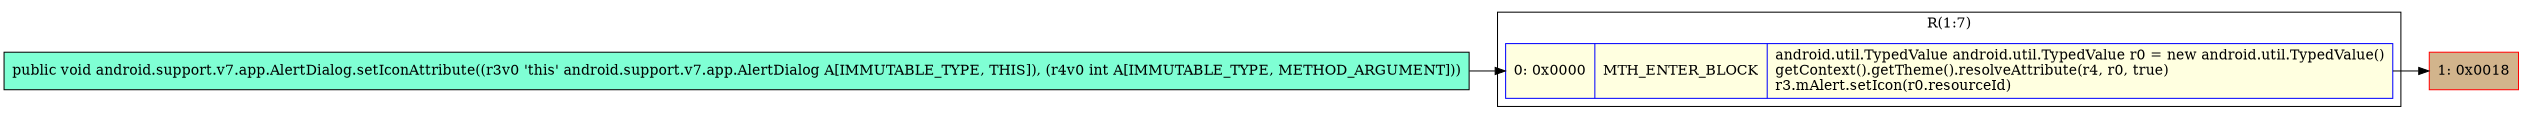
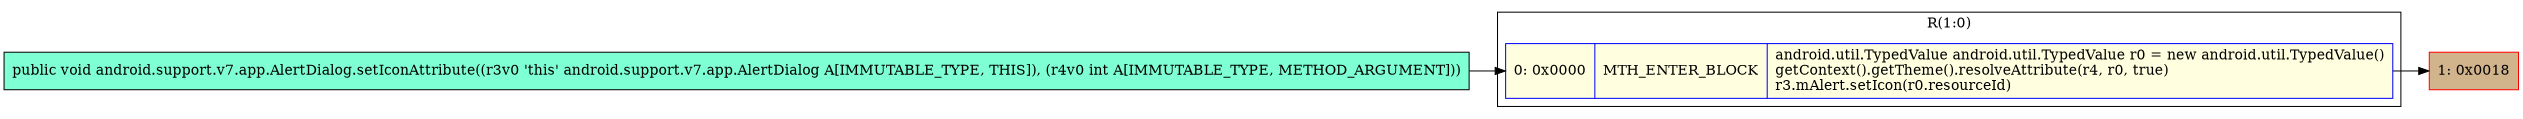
(1949, 24) -> (1949, 24)
